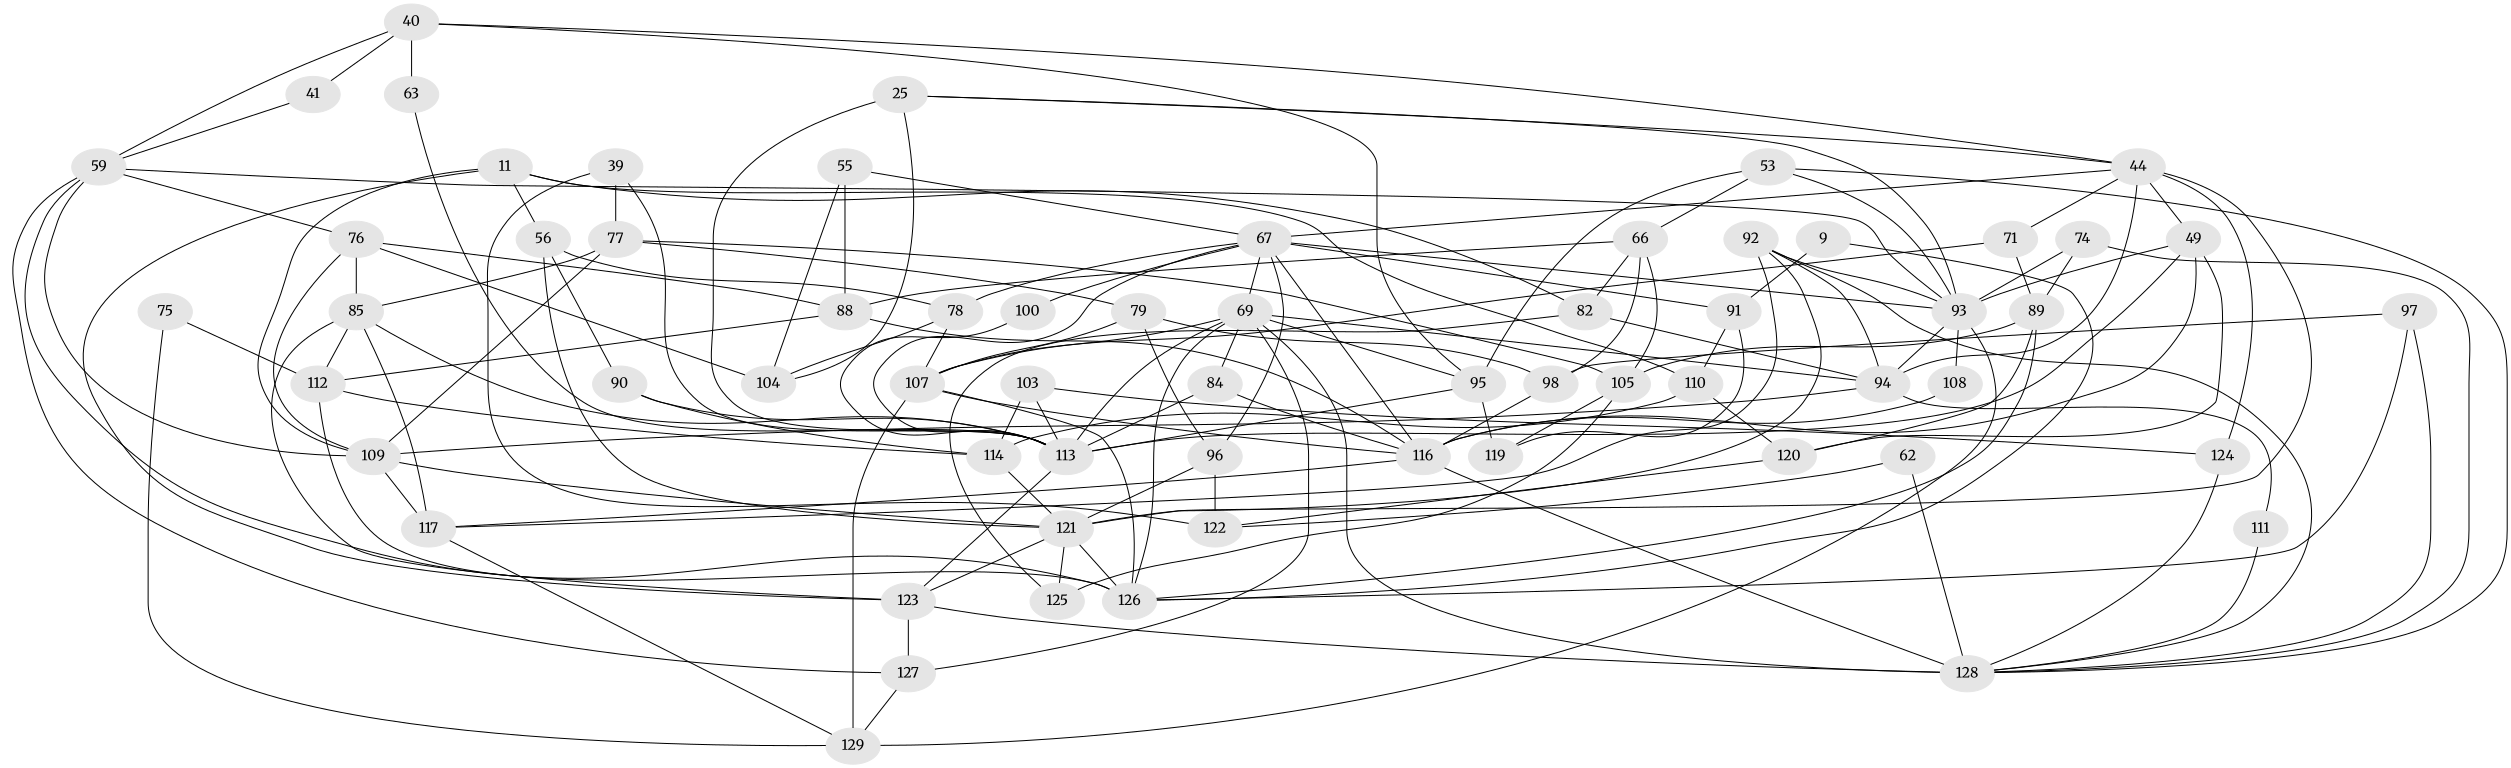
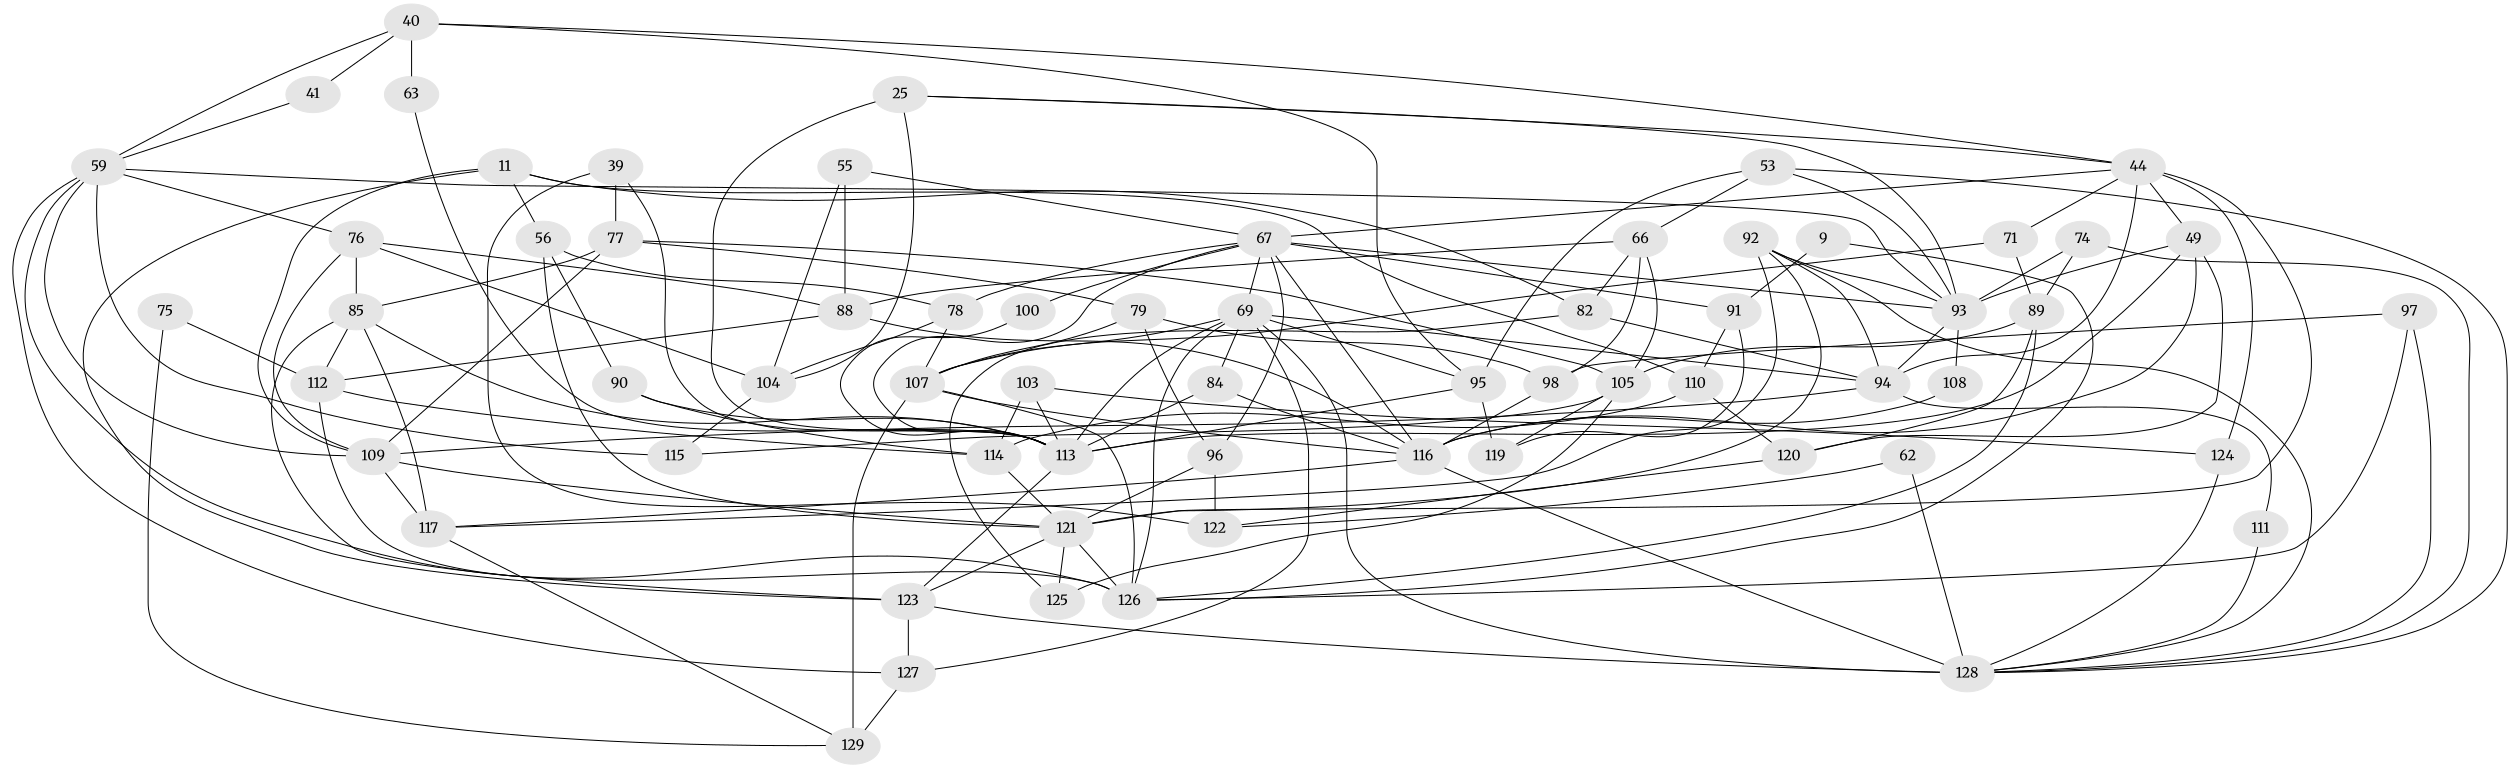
none -> (675, 457)
(1516, 663) -> none
